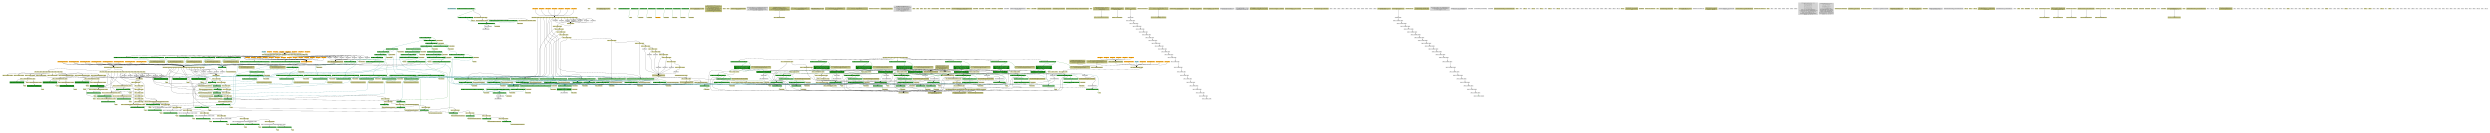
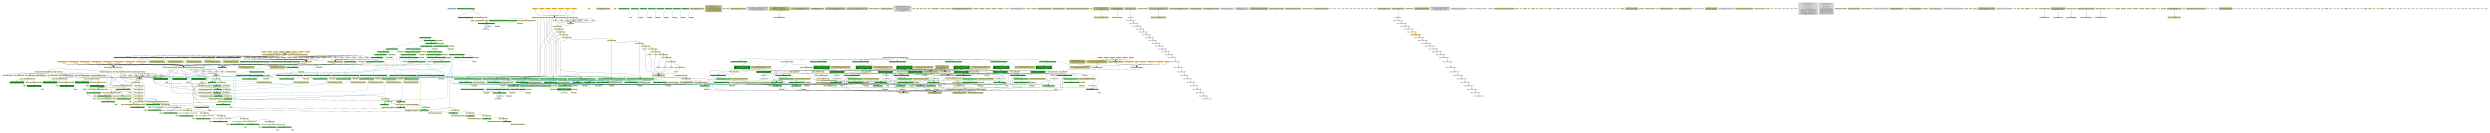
(1416, 35) -> (1416, 35)
